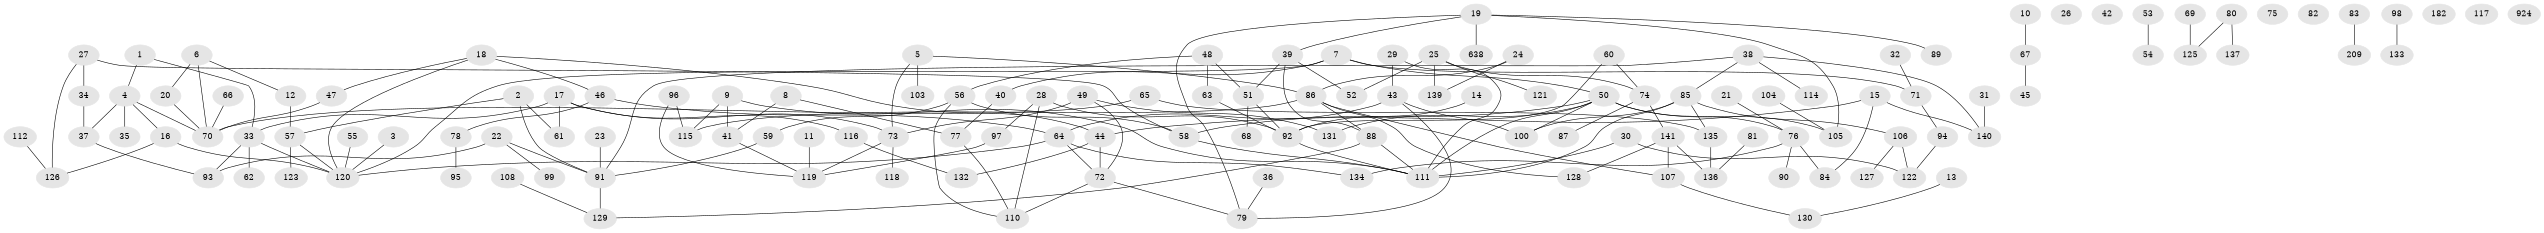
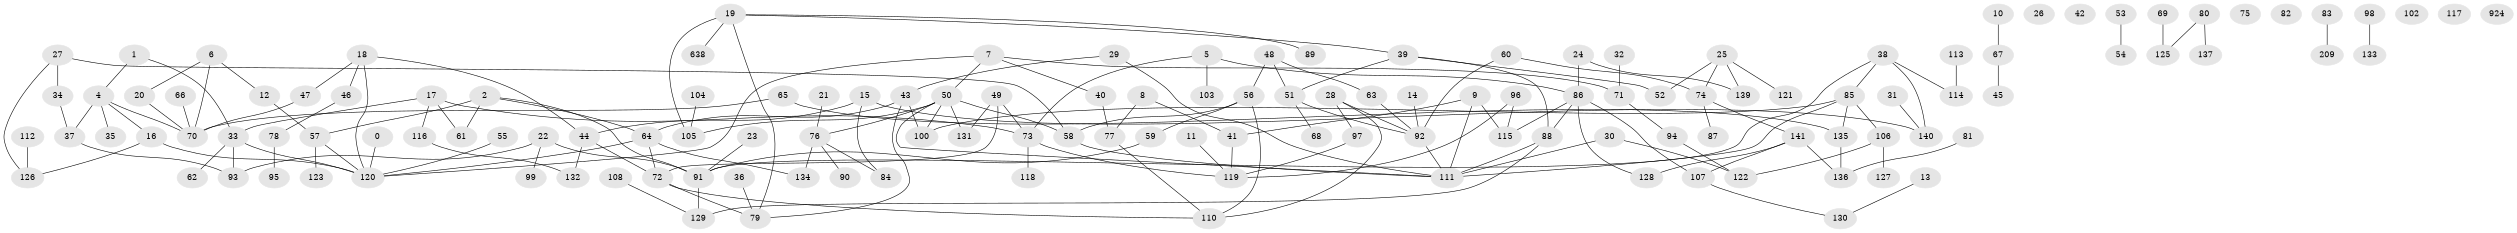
(2439, 14) -> (2412, 14)
none -> (1956, 55)
(927, 117) -> (568, 112)
(393, 137) -> (378, 137)
